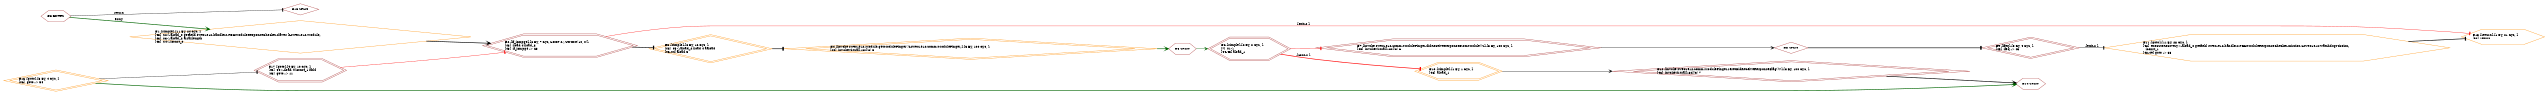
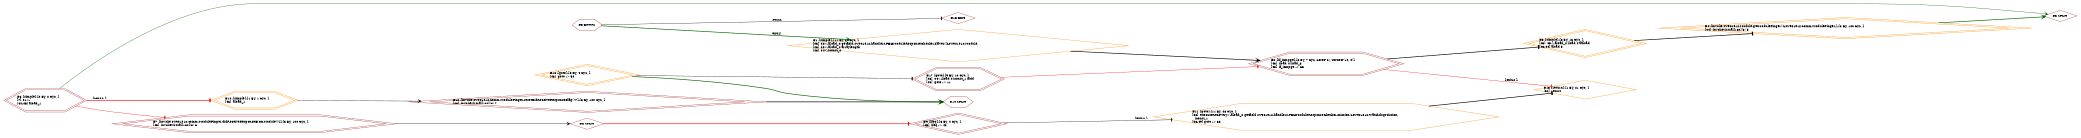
(300, 9) -> (958, 18)
(2503, 37) -> (1585, 90)
(1894, 48) -> (756, 124)
(1182, 49) -> (2060, 16)
(1200, 49) -> (1042, 4)
